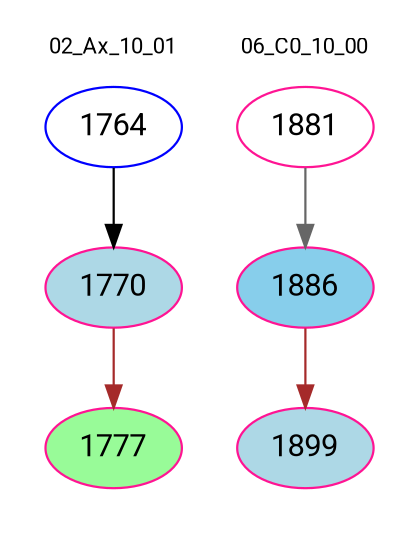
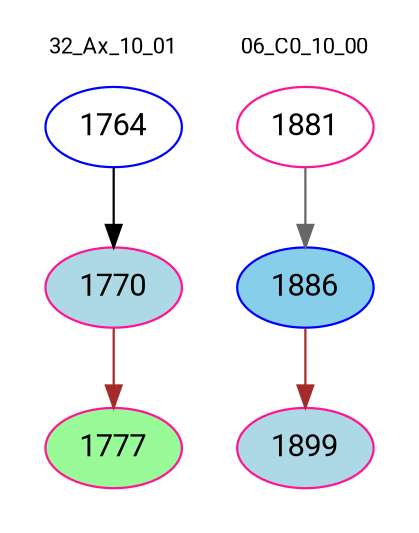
(114, 48) -> (114, 48)
(305, 288) -> (305, 288)
